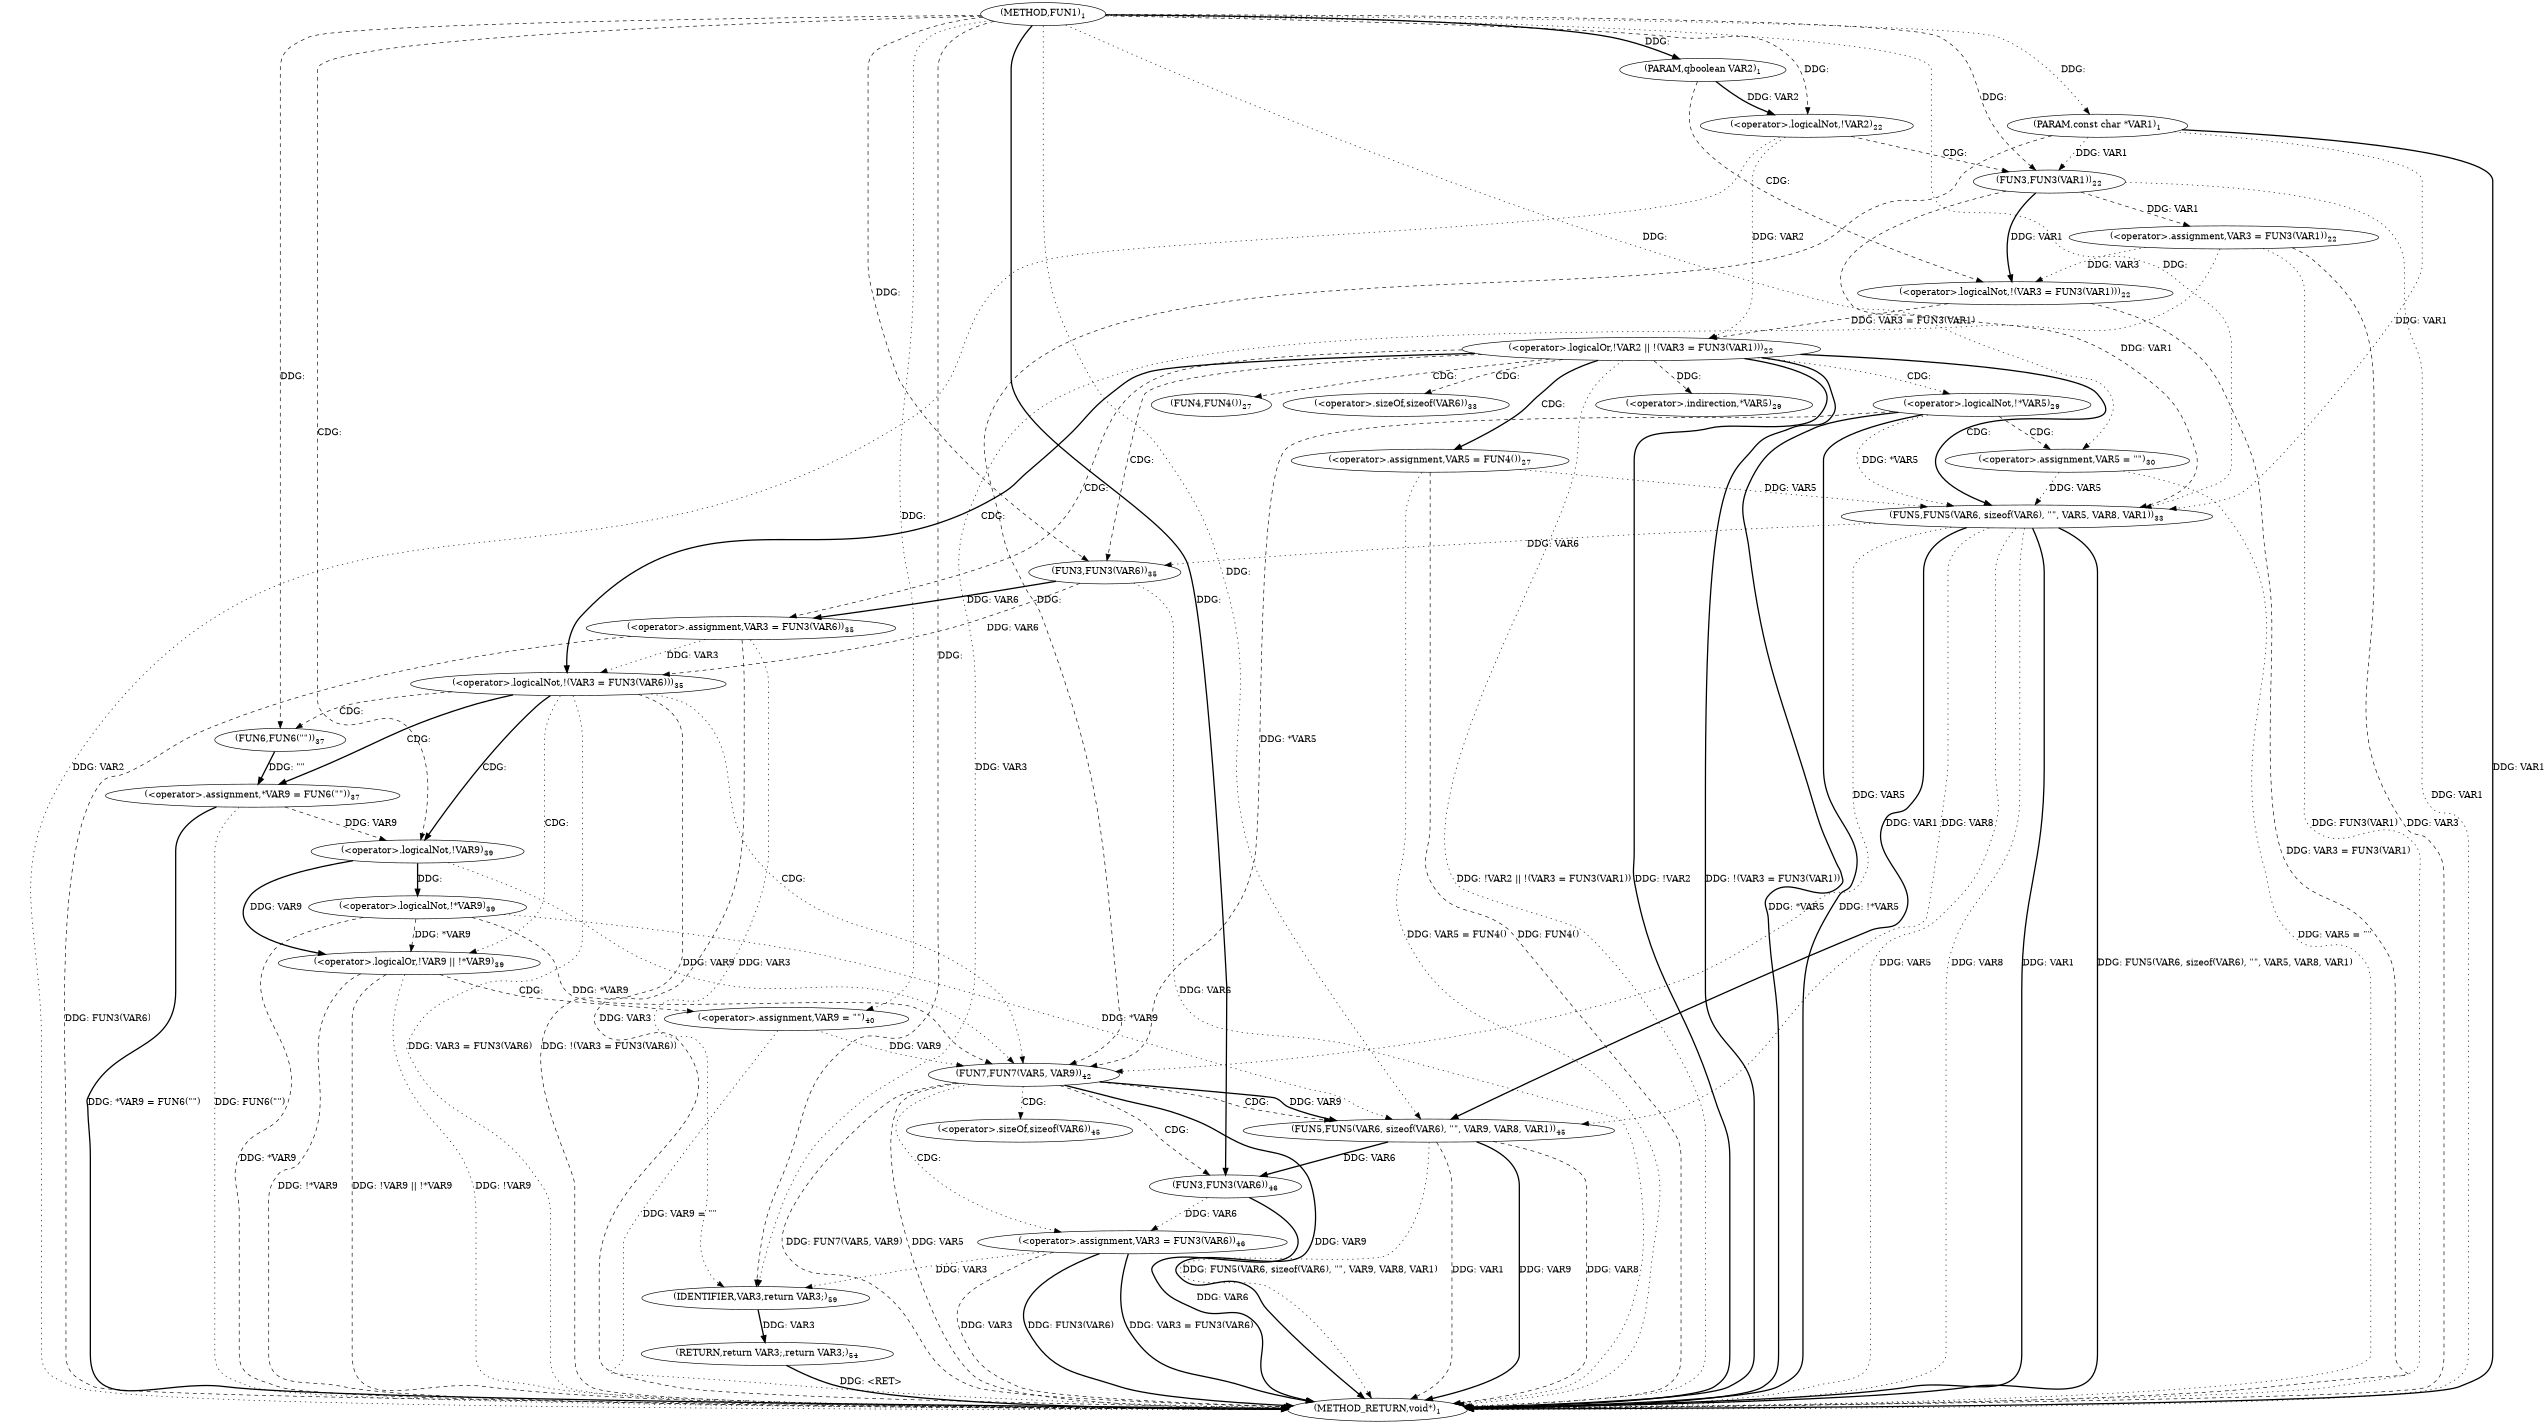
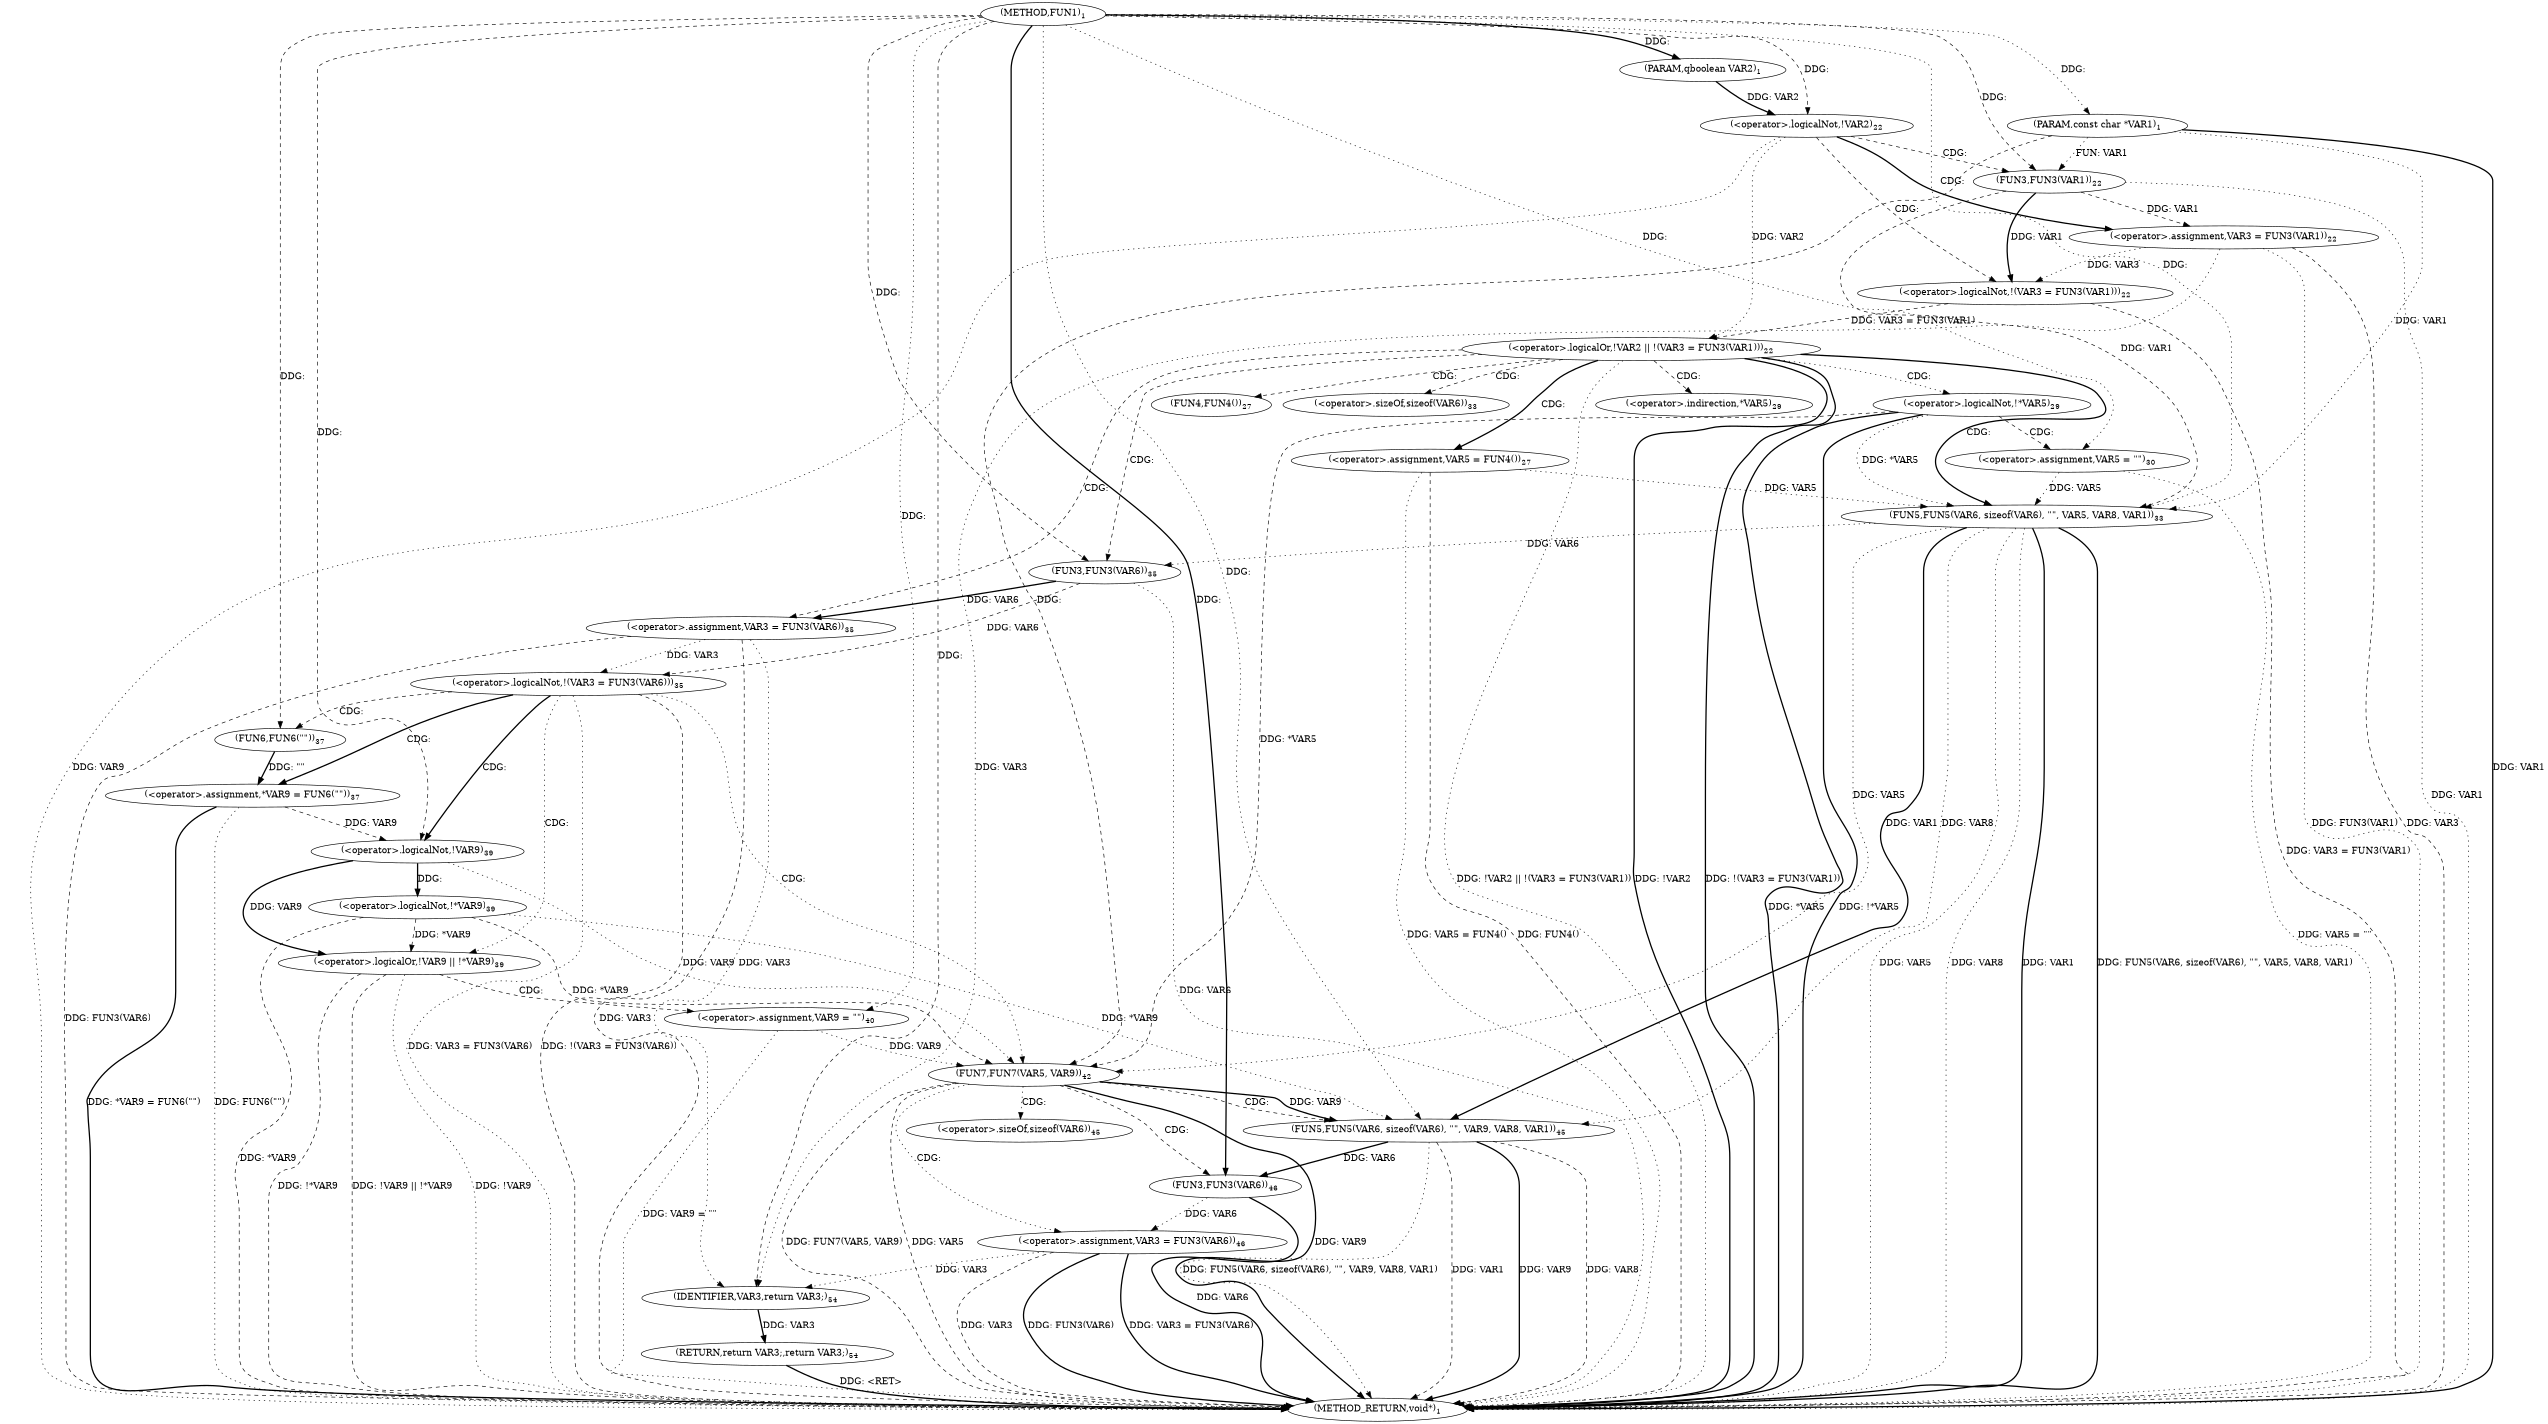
(2102, 154) -> (2102, 154)
none -> (1958, 199)
(1802, 210) -> (1897, 216)
(1690, 377) -> (1690, 377)
(331, 433) -> (331, 433)
(1008, 489) -> none
(99, 768) -> (99, 768)
(833, 1297) -> (833, 1297)
